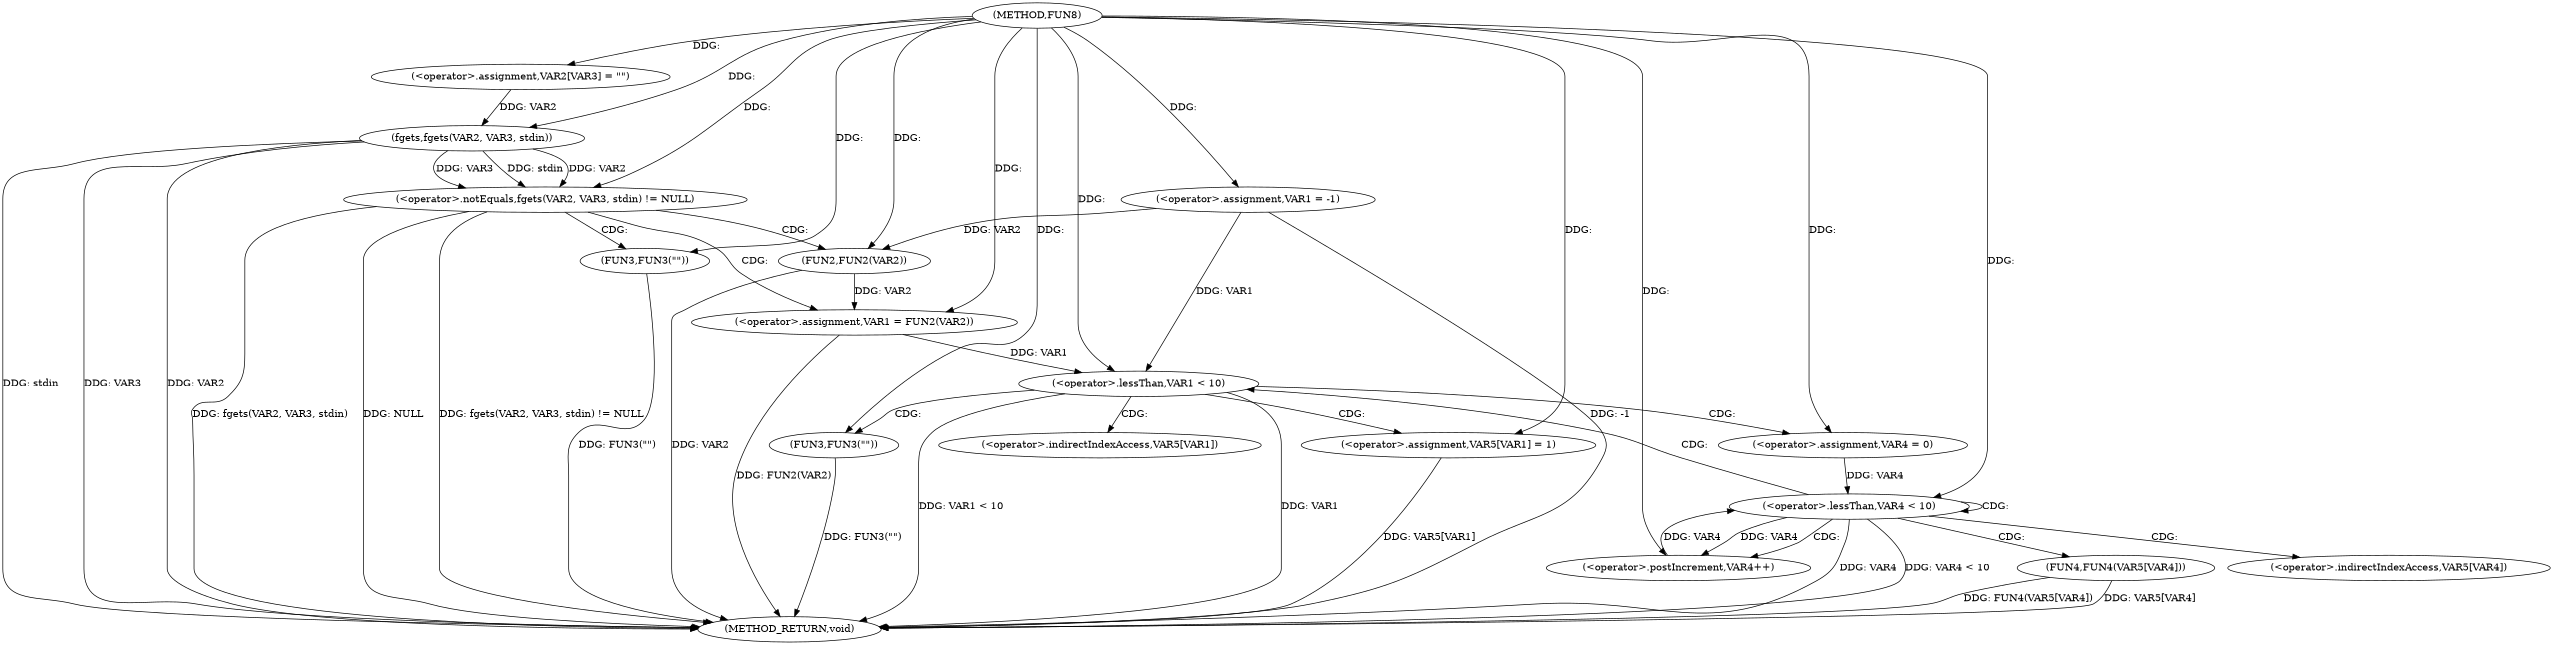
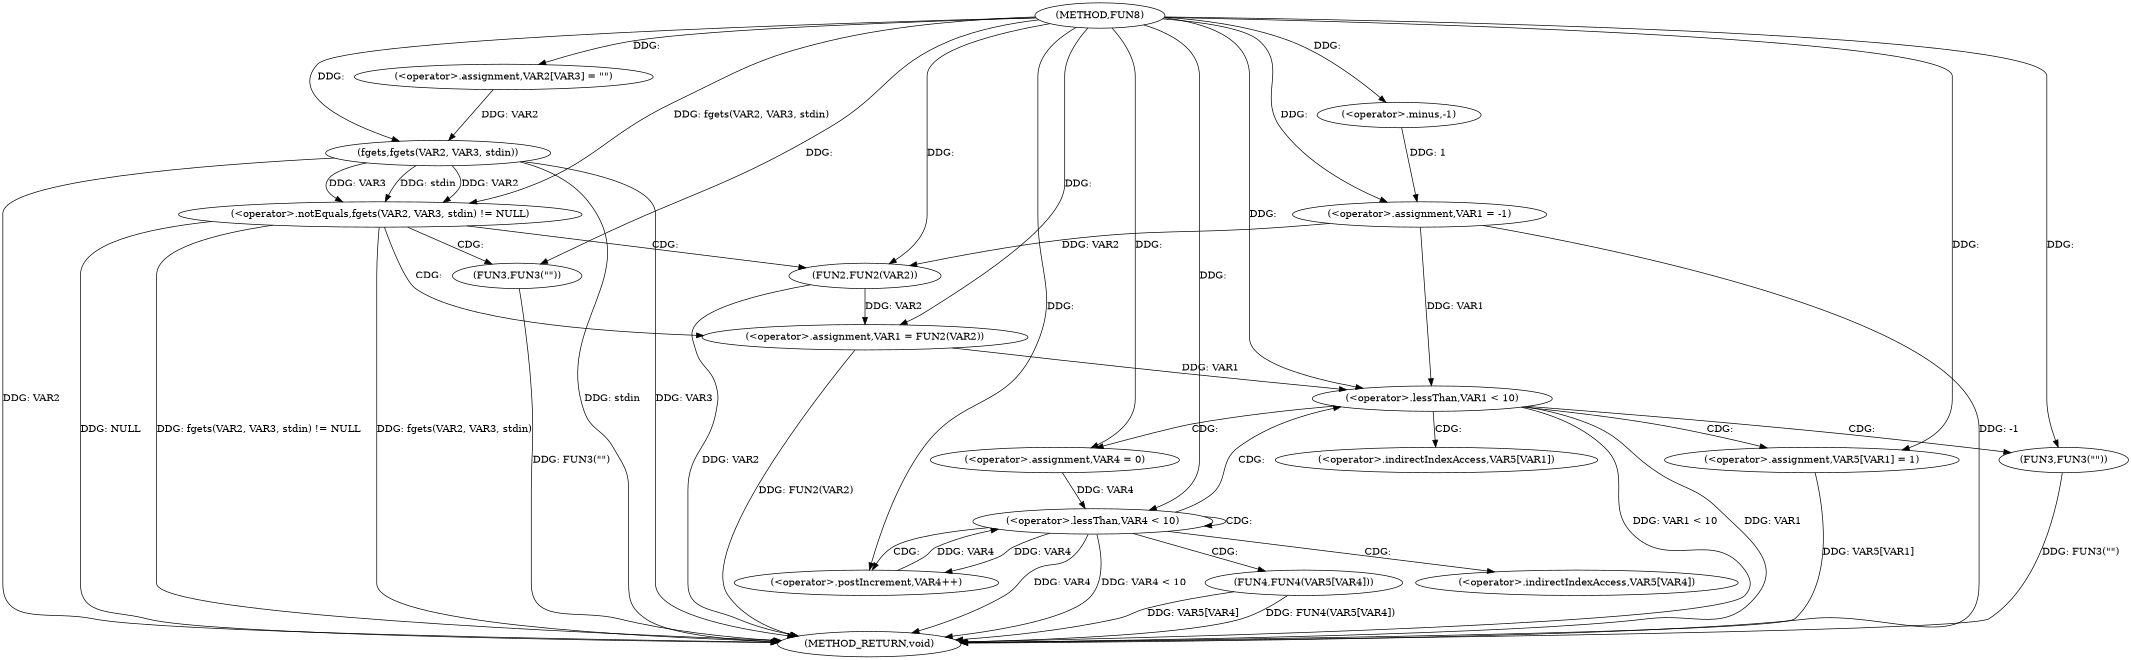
(759, 108) -> (751, 115)
none -> (1399, 115)
